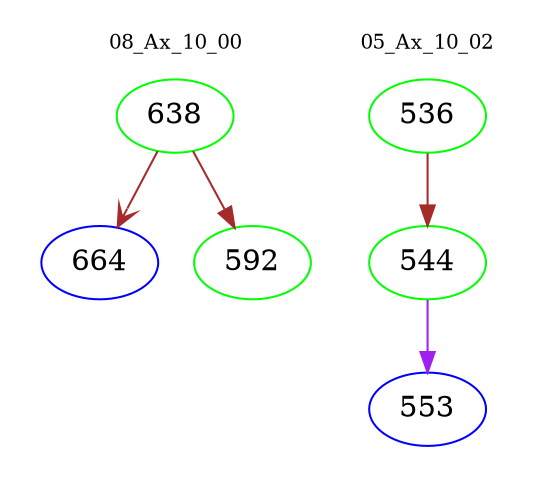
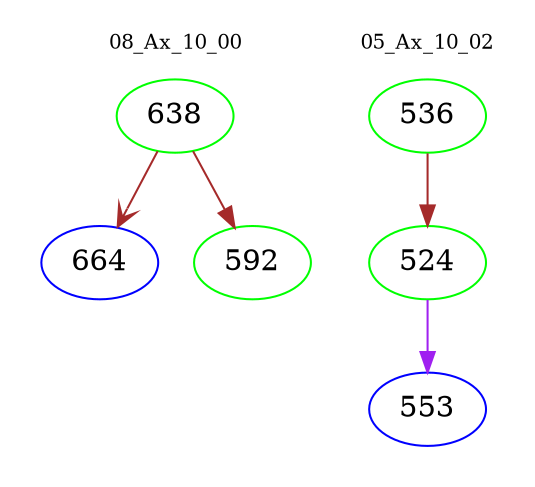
(428, 263) -> (428, 263)
